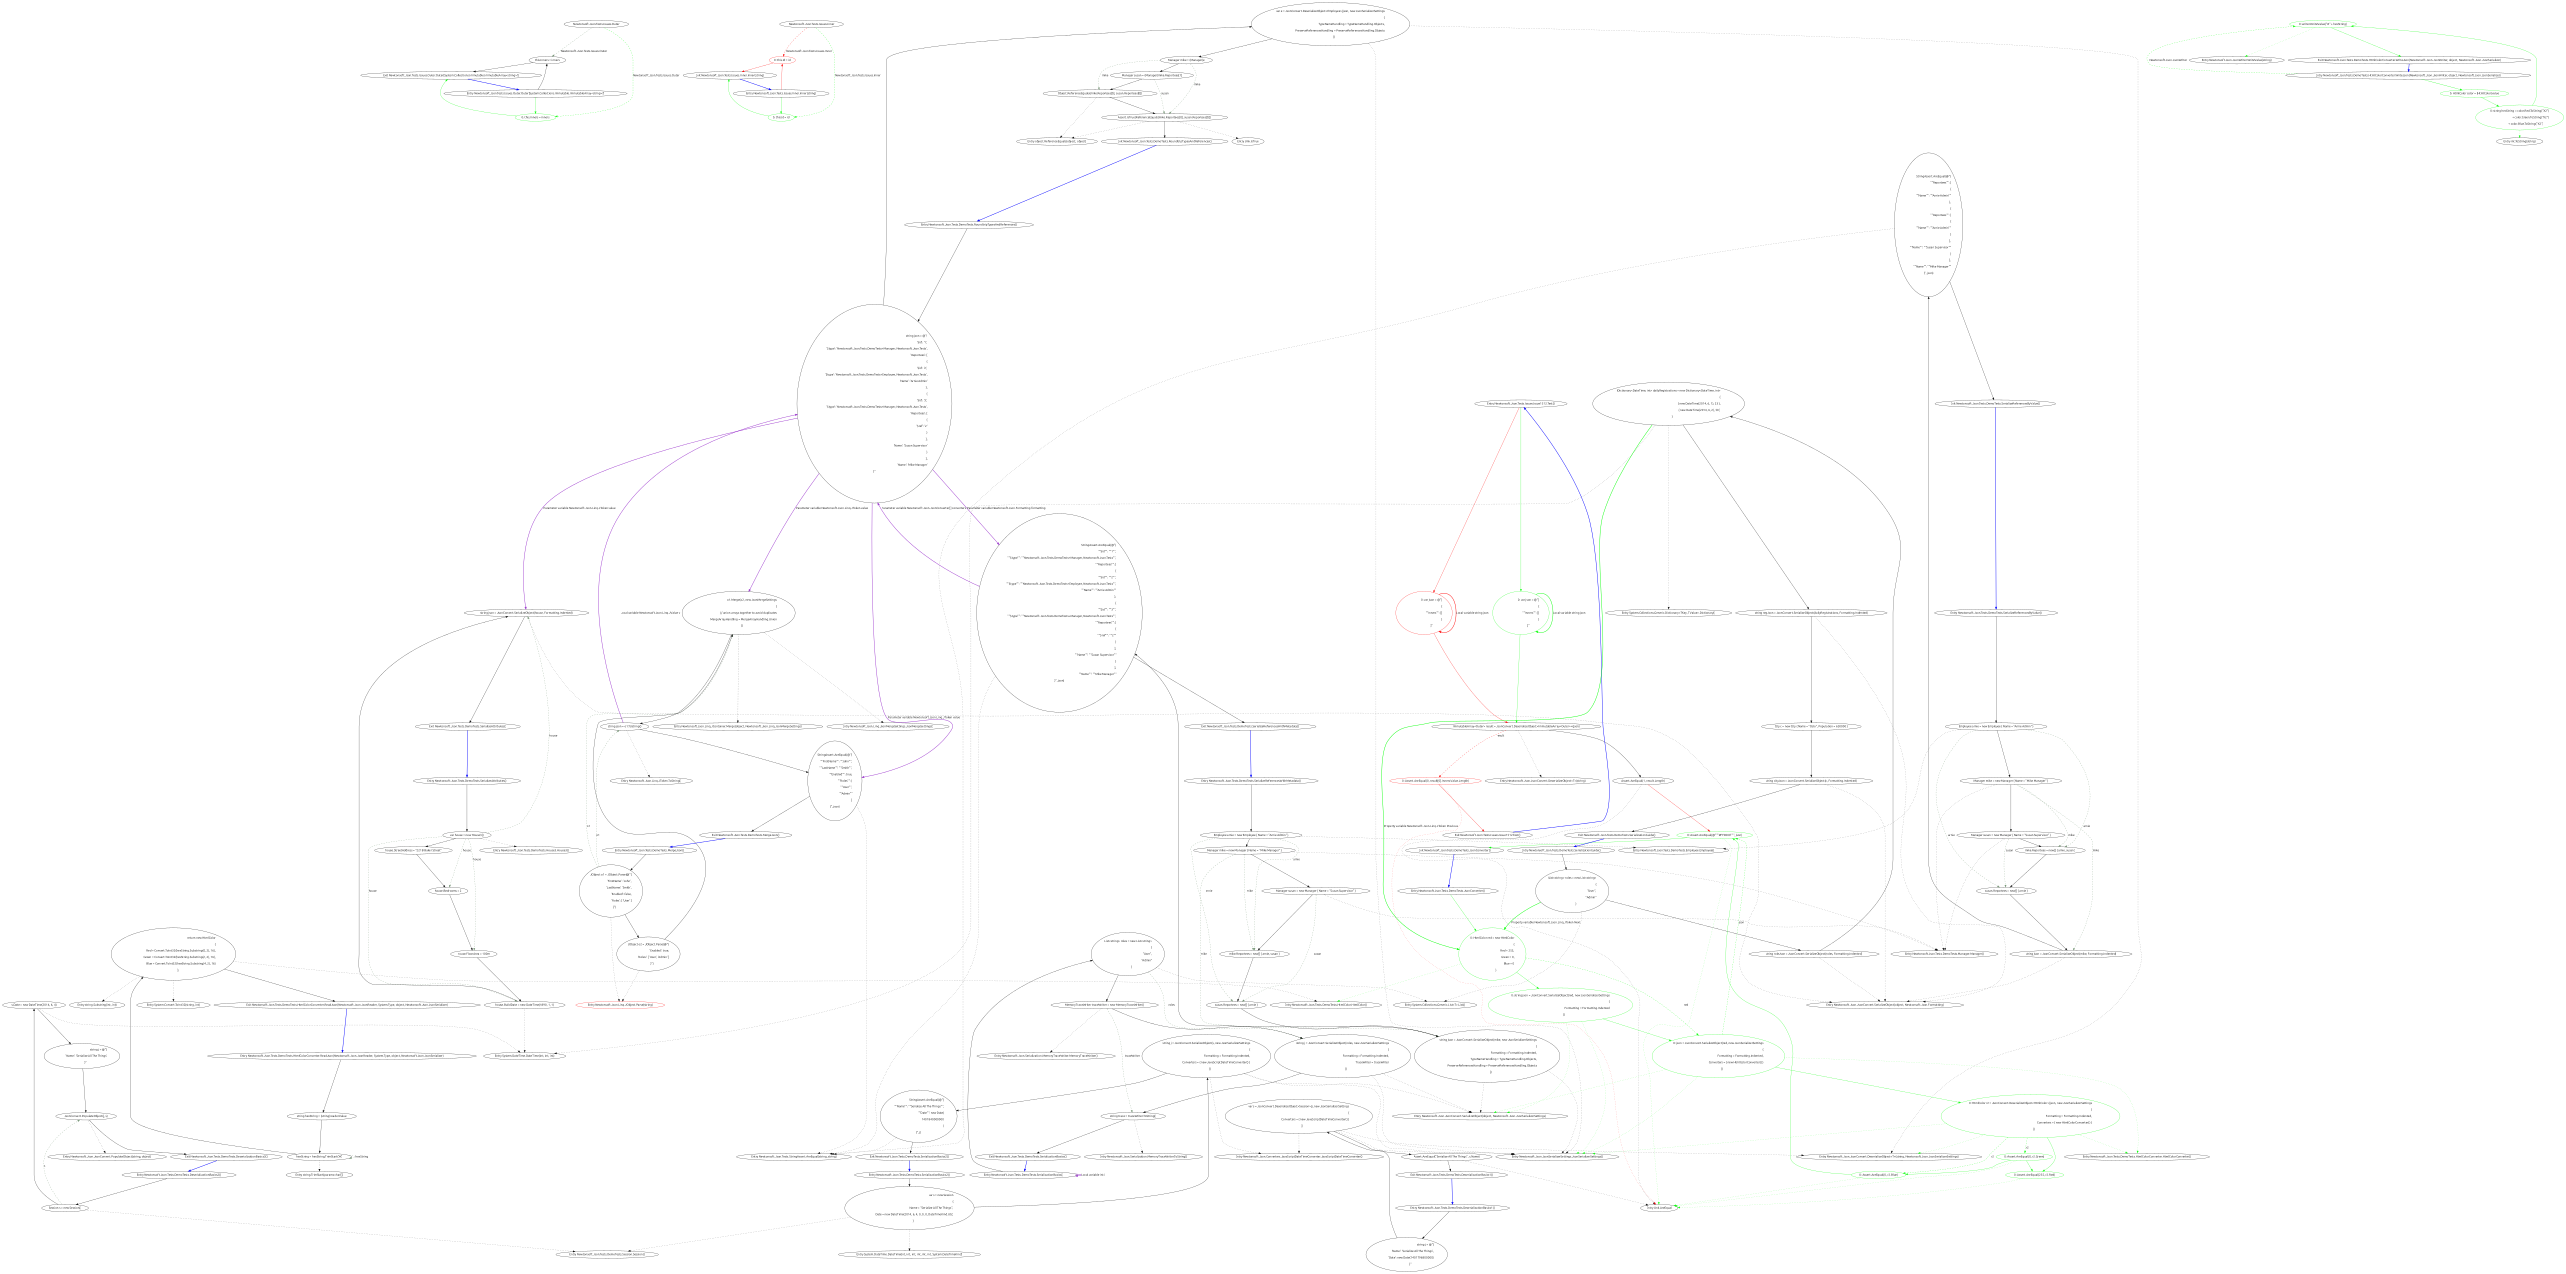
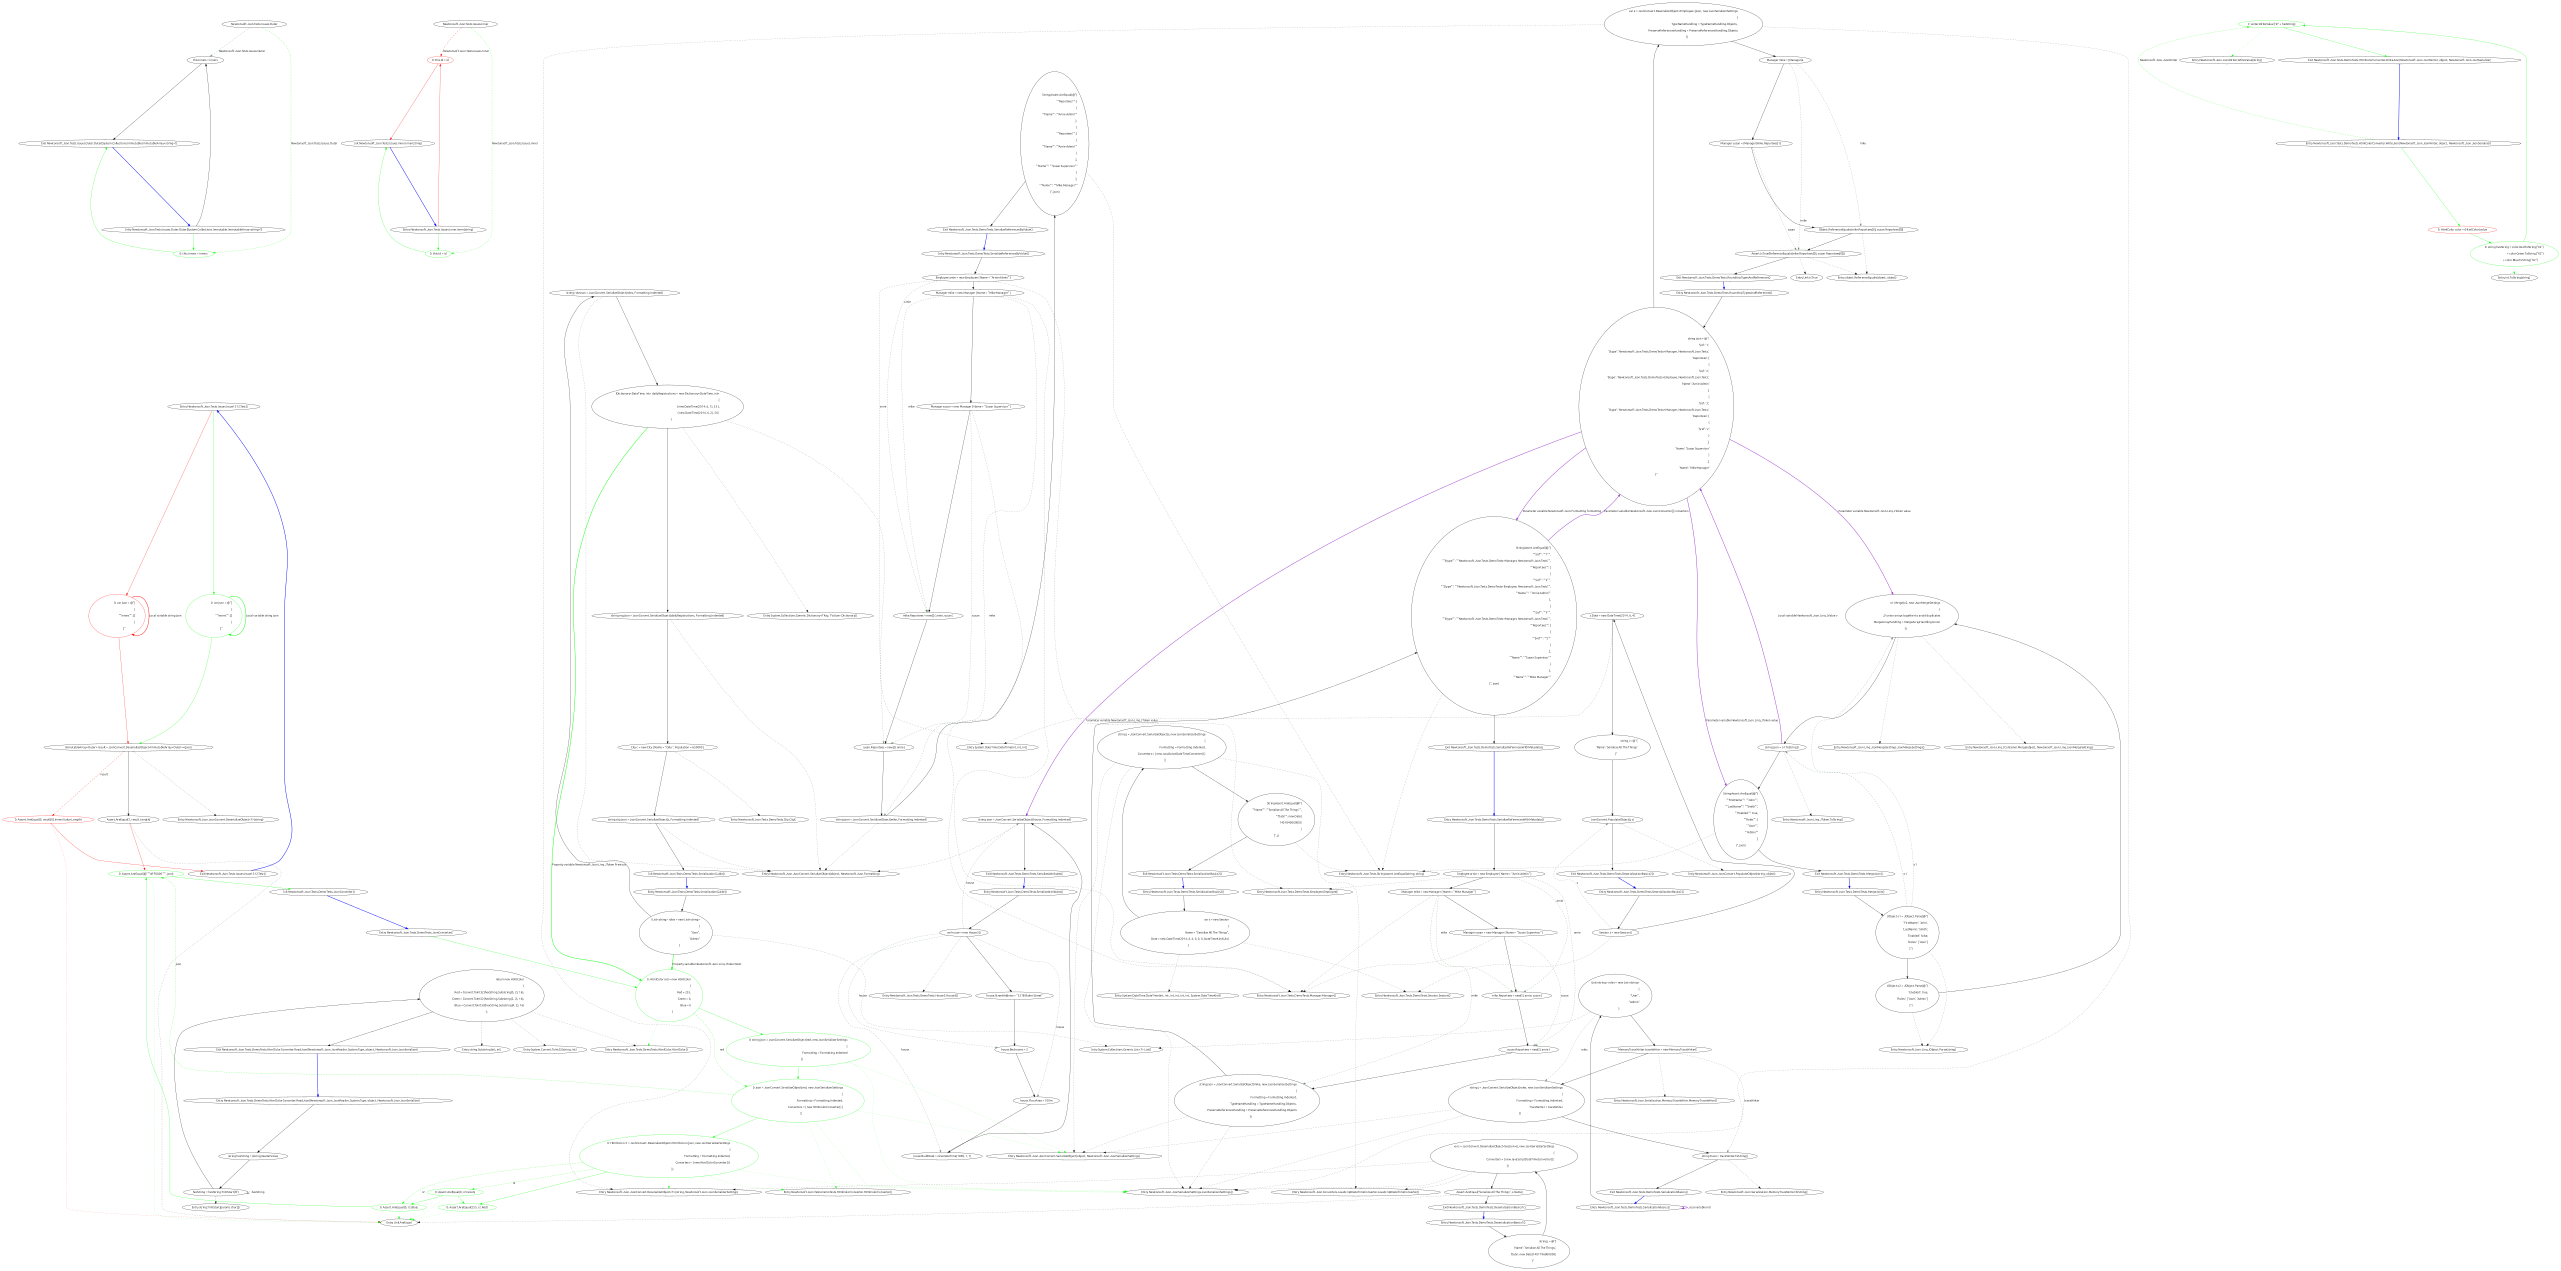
(2474, 94) -> (2462, 230)
none -> (764, 820)
(620, 1005) -> (1923, 1050)
(525, 1030) -> none
